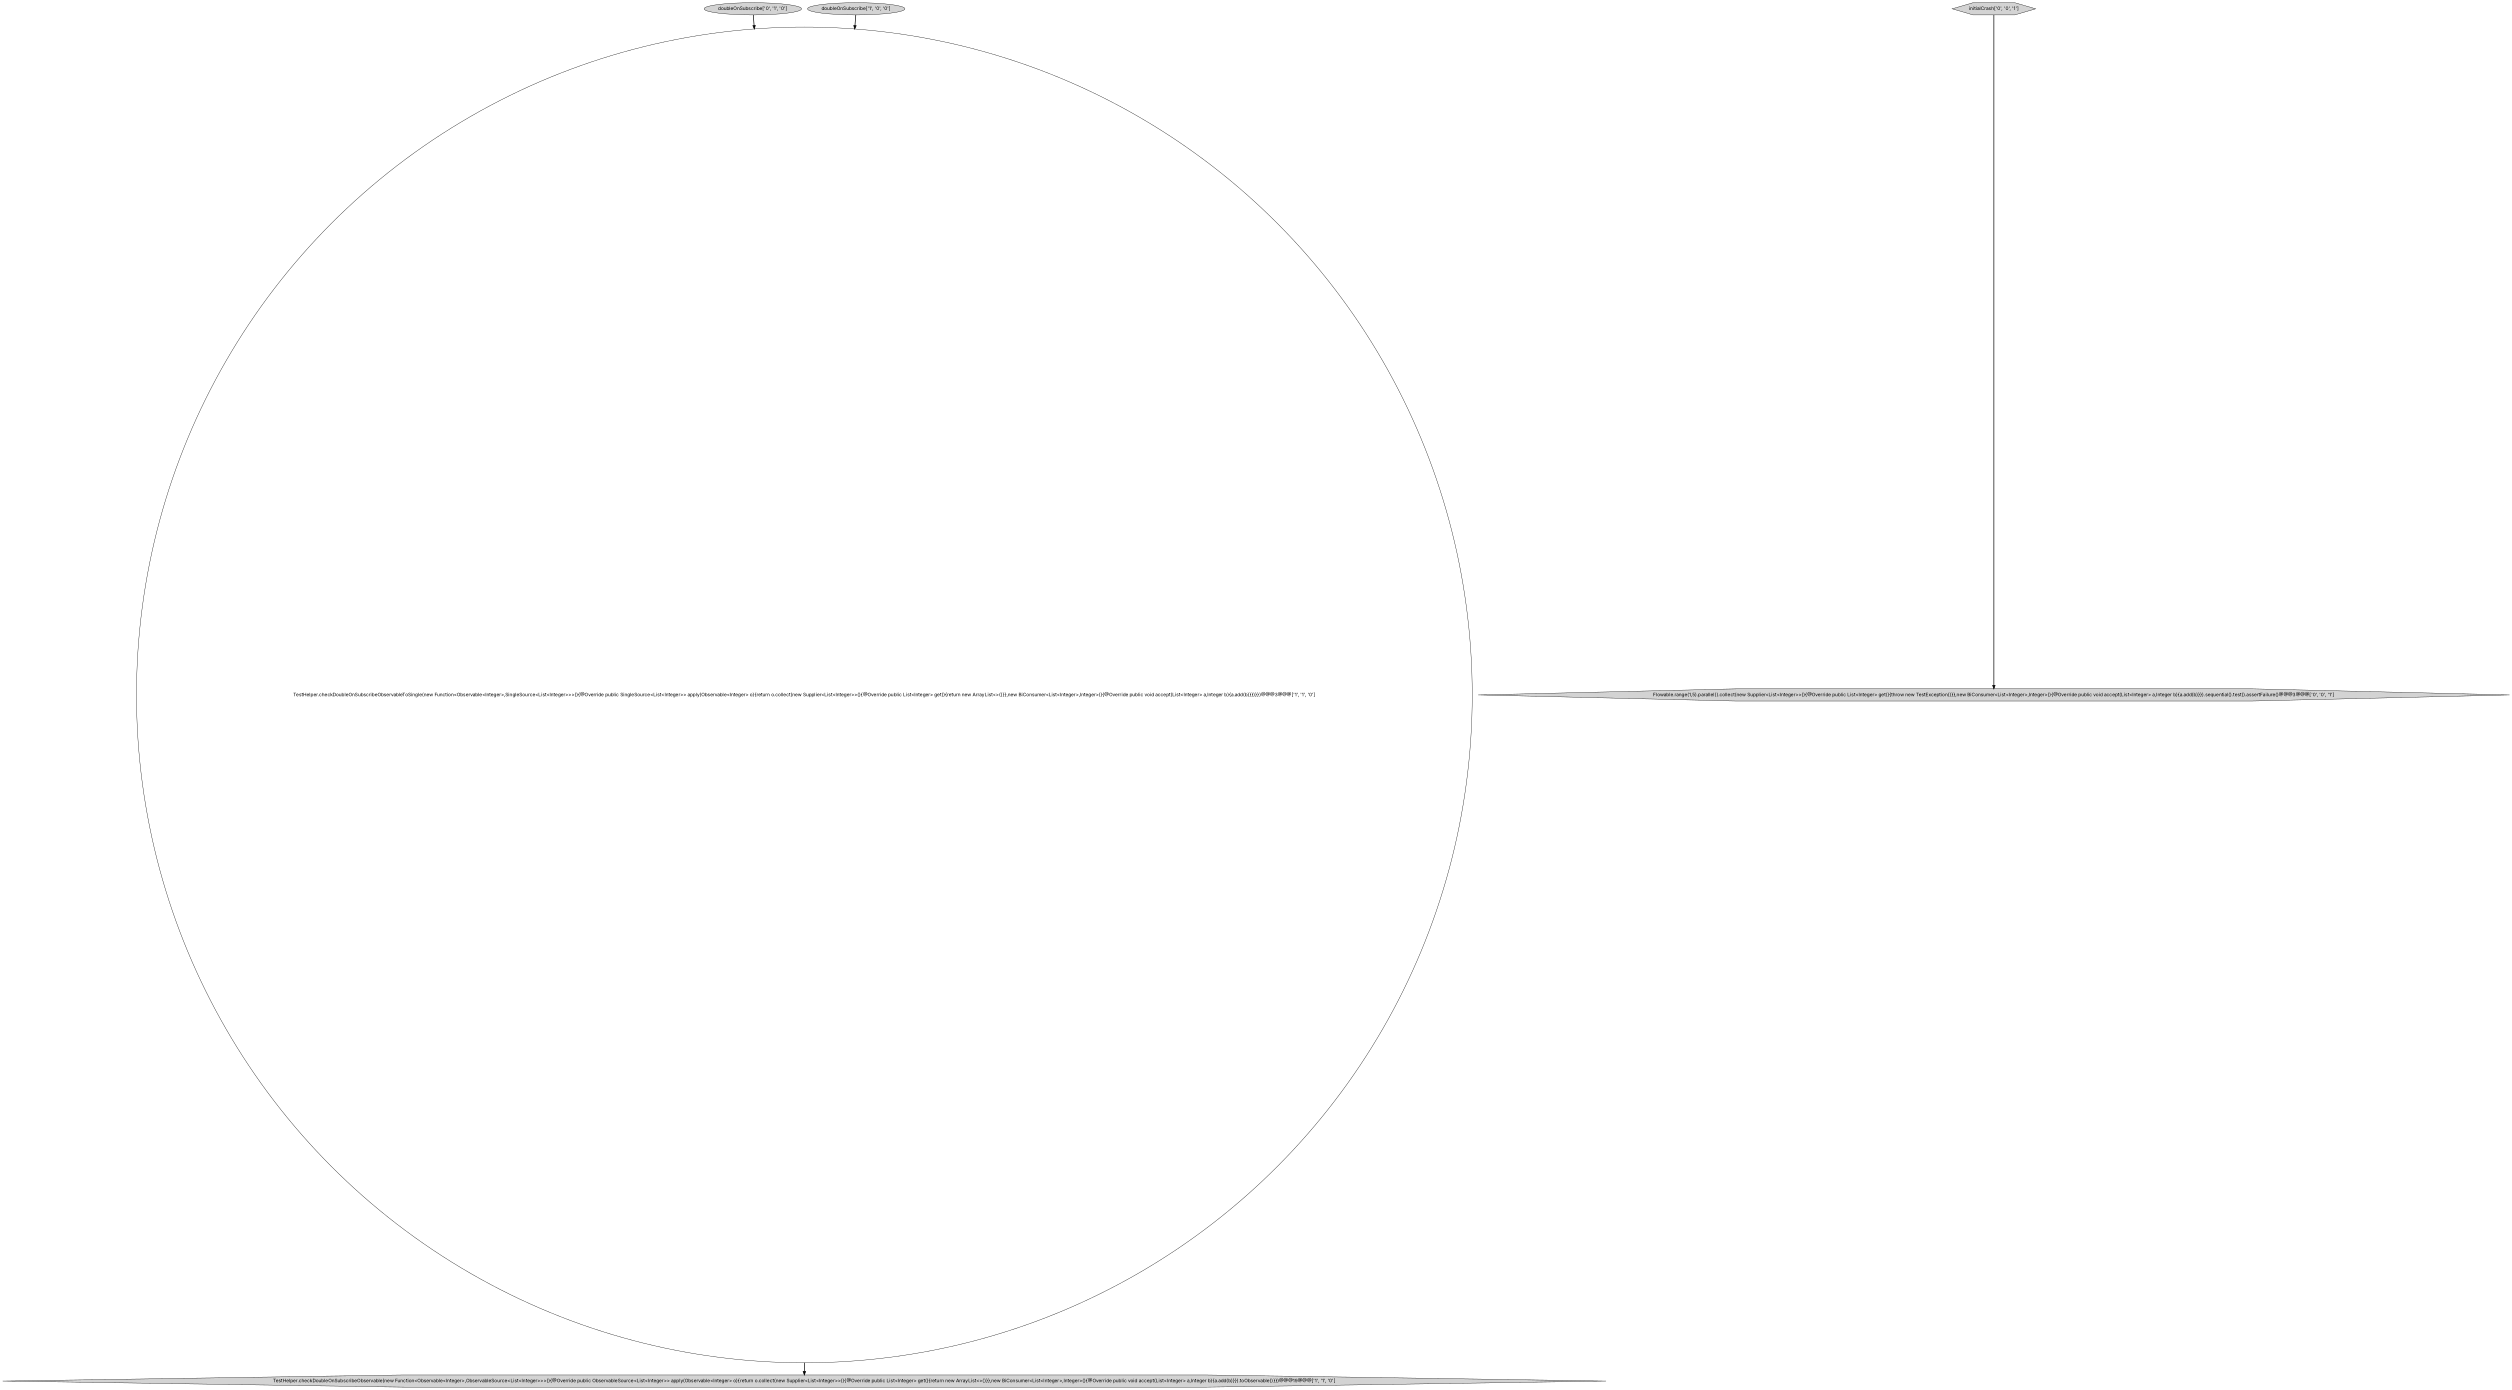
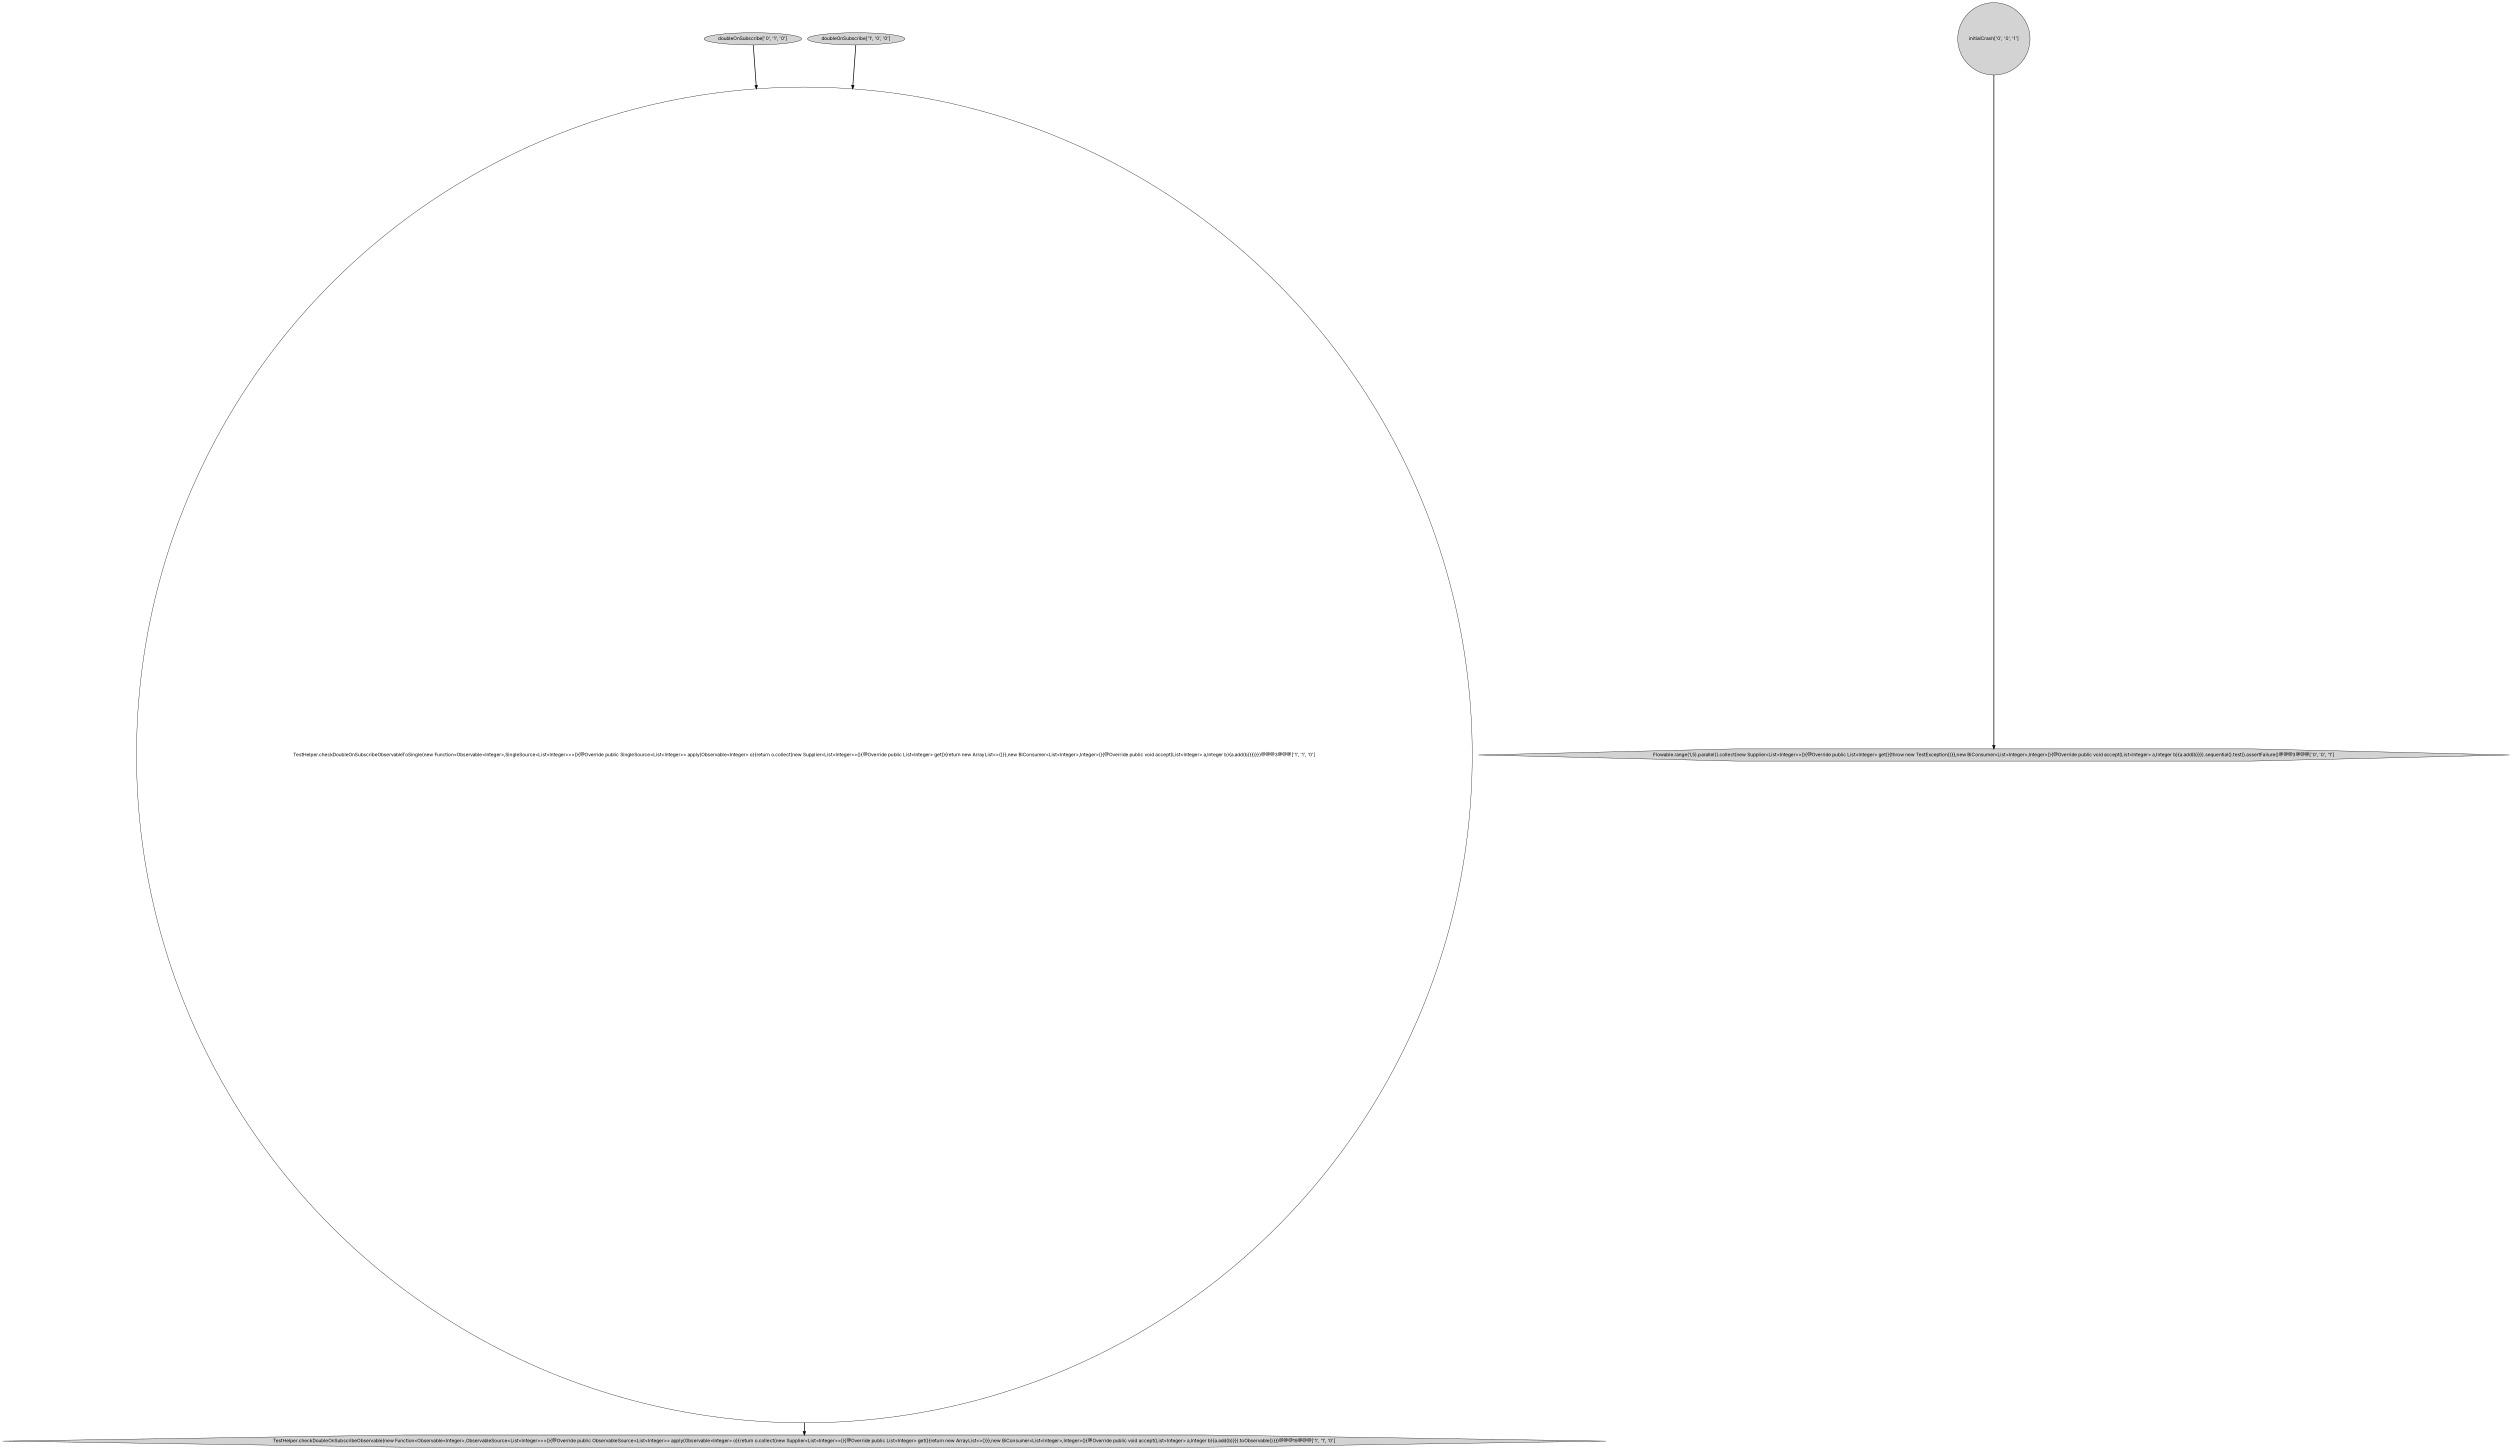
(1994, 9) -> (1994, 39)
